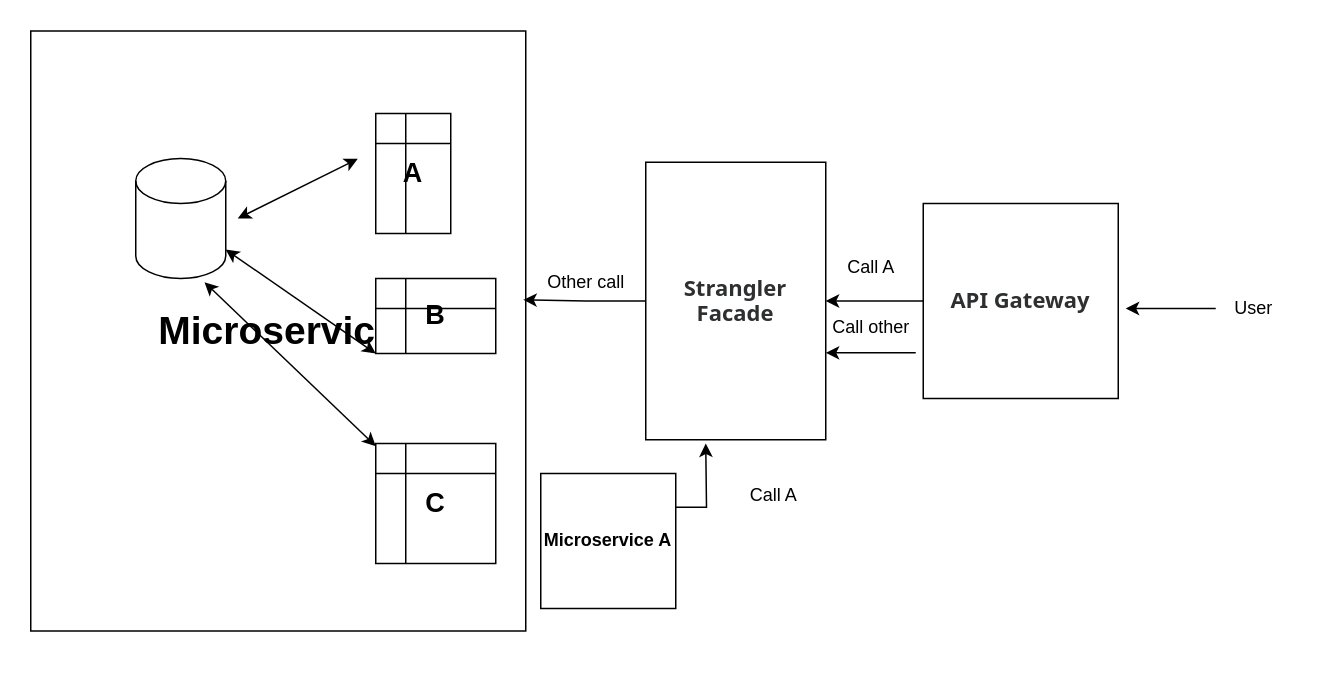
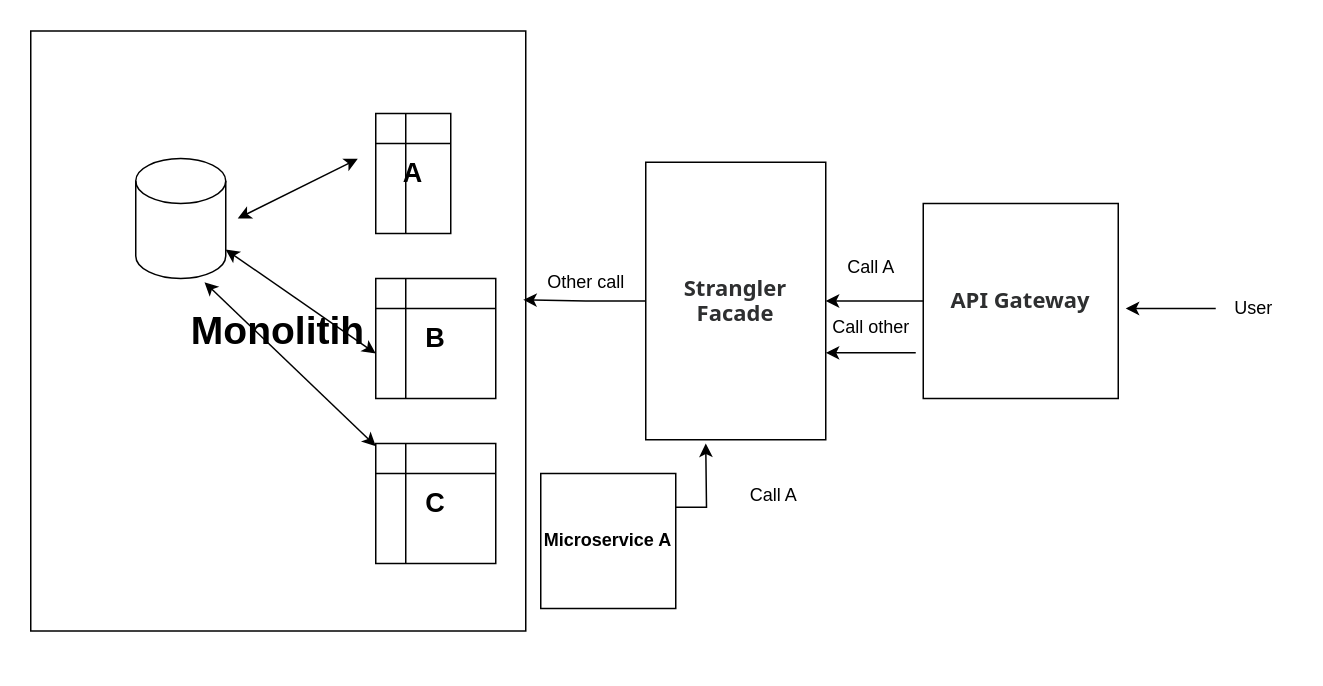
(436, 316) -> (436, 338)
(278, 331) -> (278, 331)
